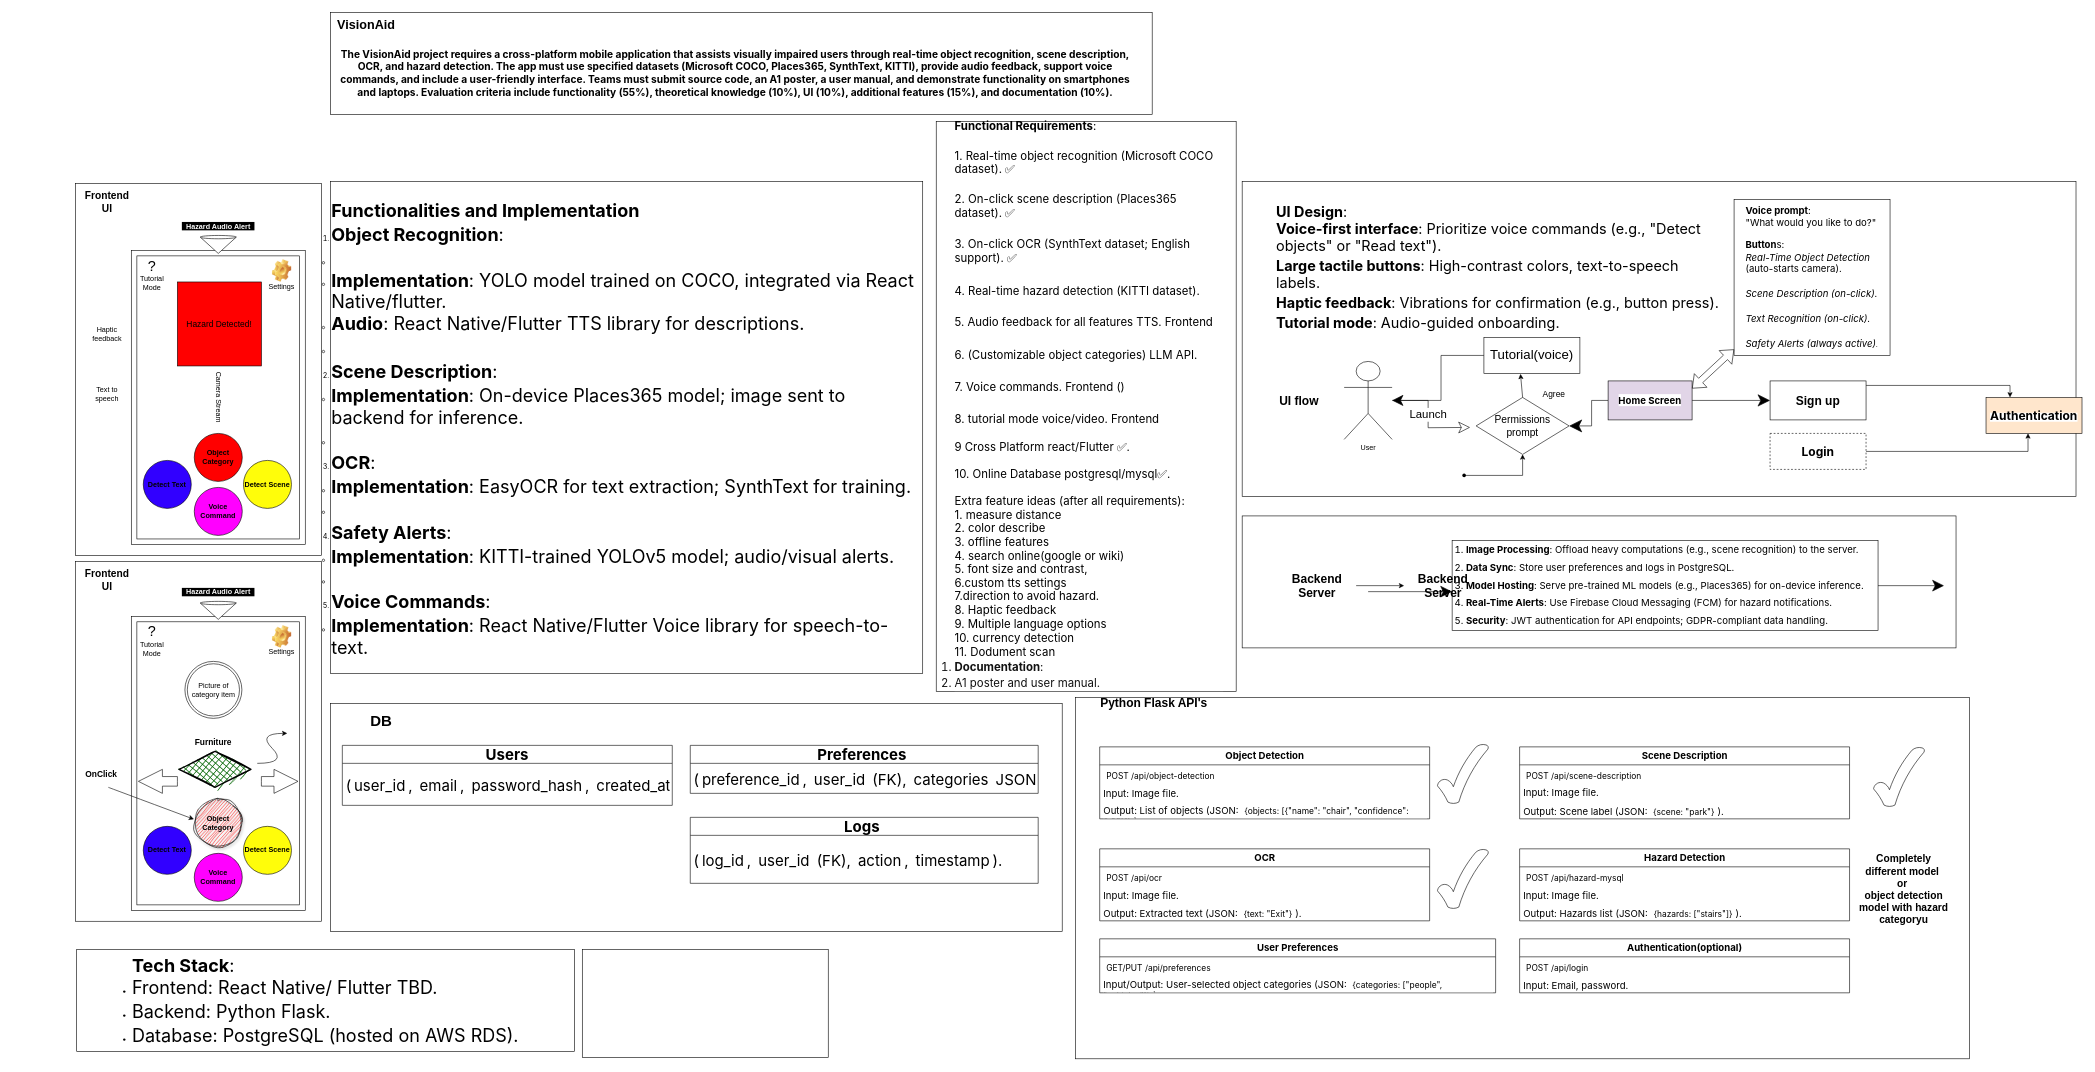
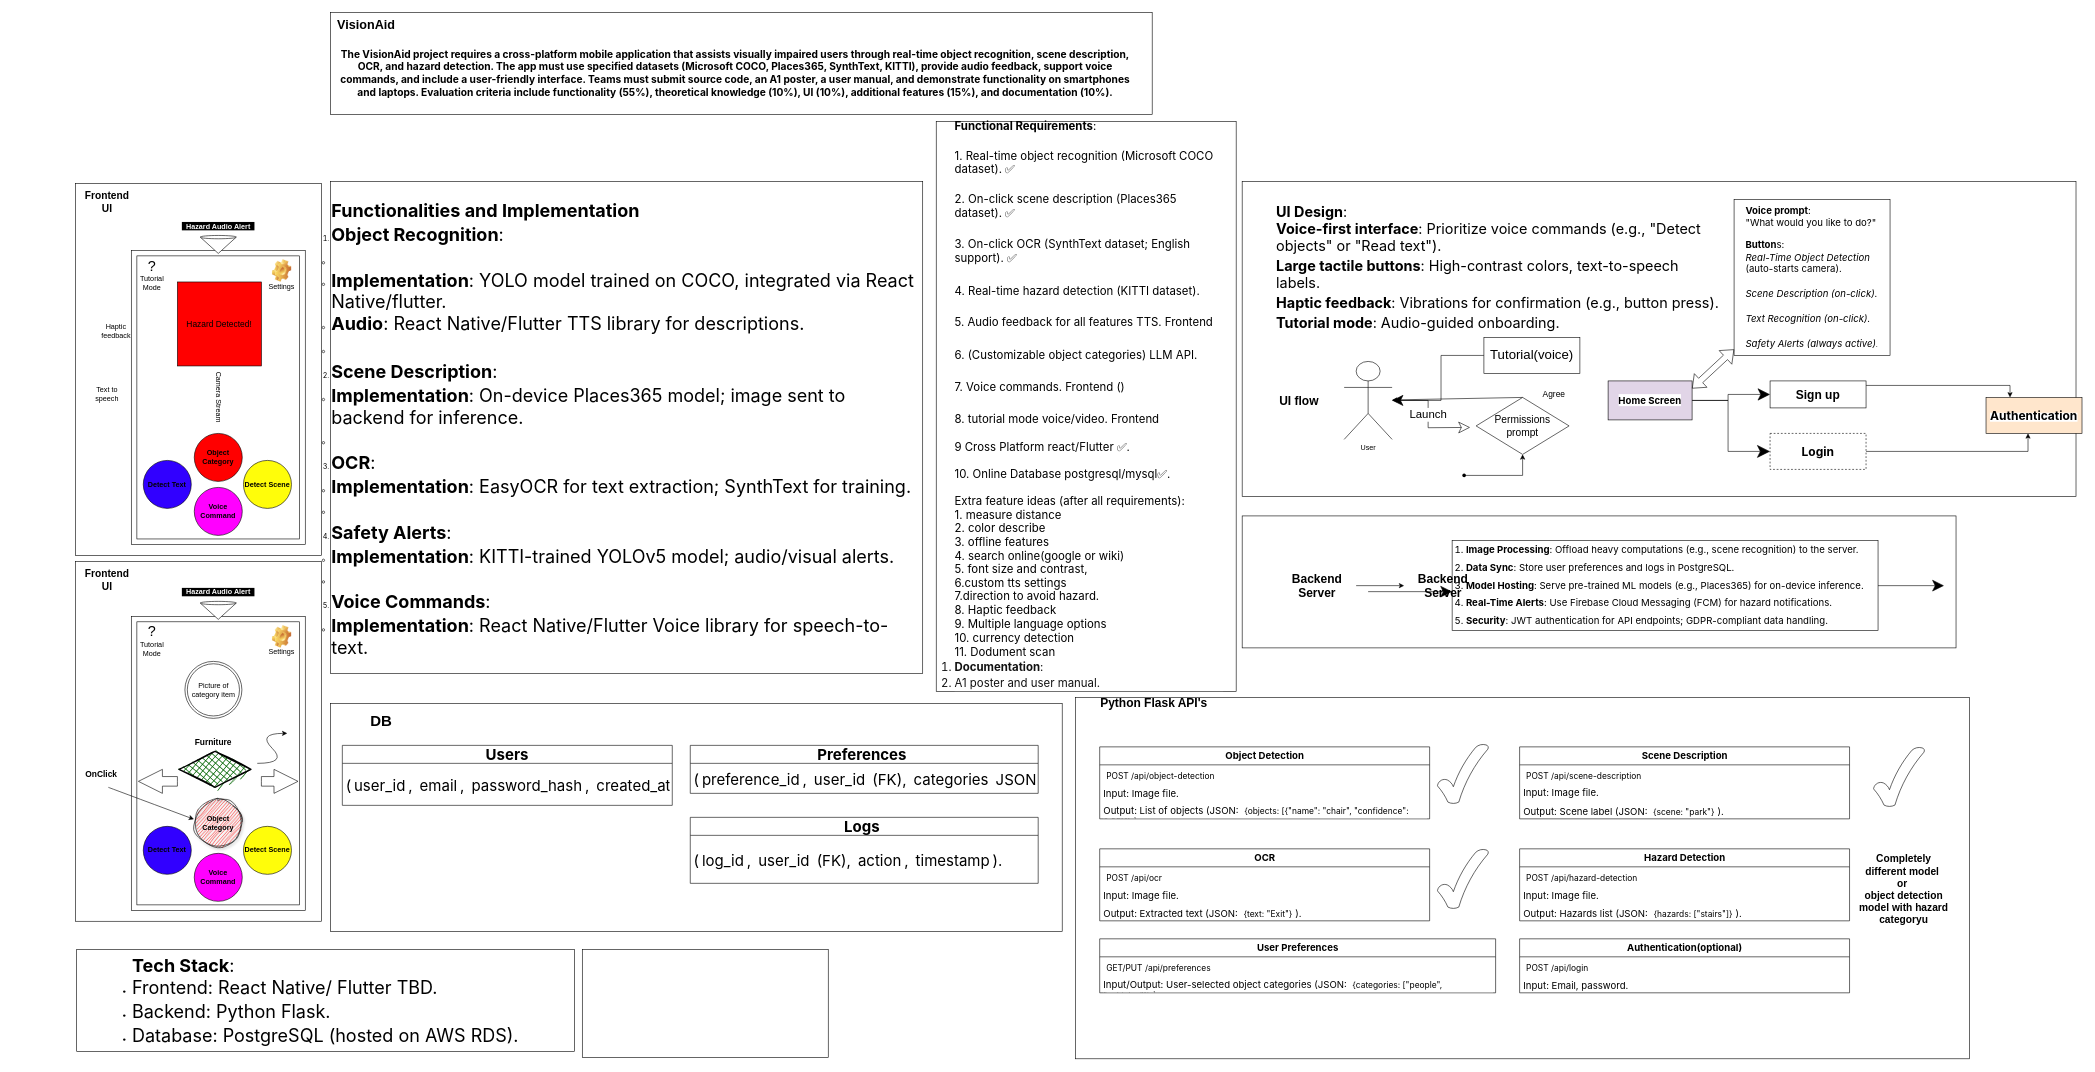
(107, 335) -> (116, 332)
(1522, 388) -> (1484, 398)
(1818, 401) -> (1818, 395)
(1592, 411) -> (1743, 452)
(1565, 876) -> (1573, 876)
